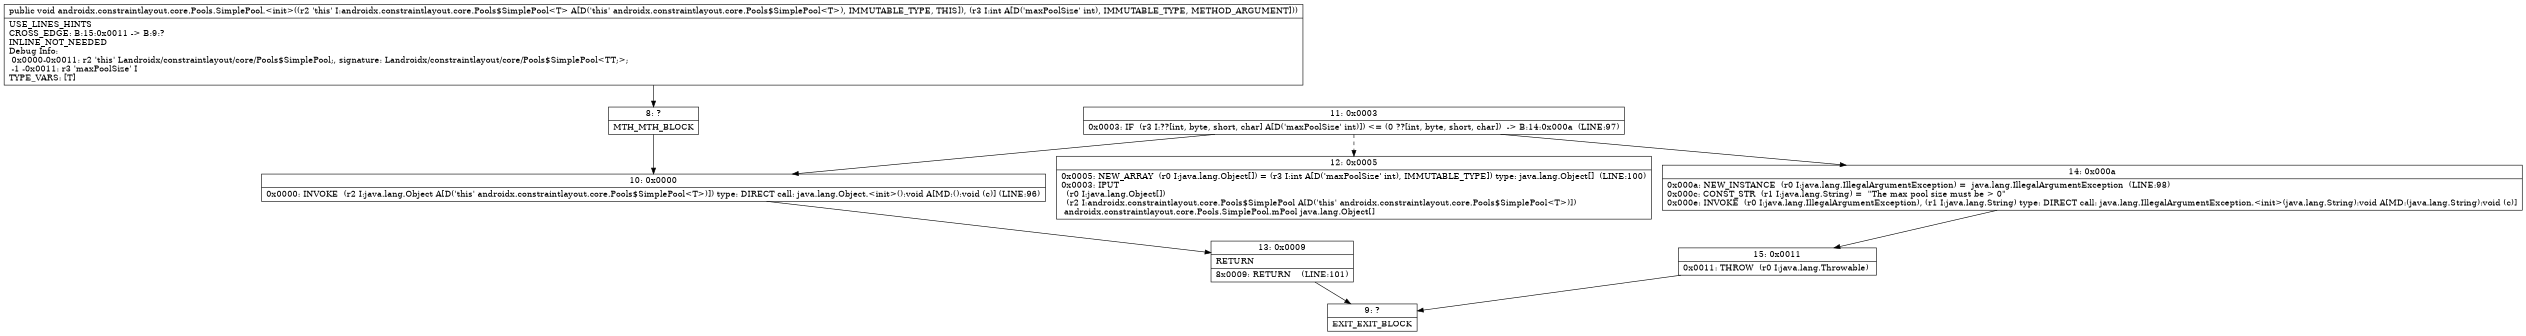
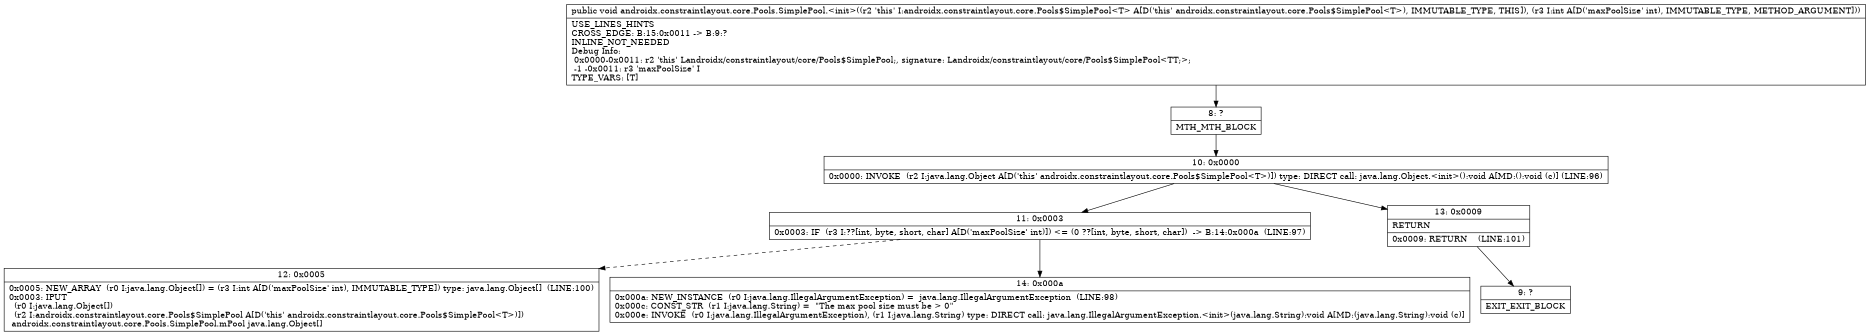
(1007, 154) -> (1131, 197)
(1777, 262) -> none
(1282, 275) -> (1459, 239)
